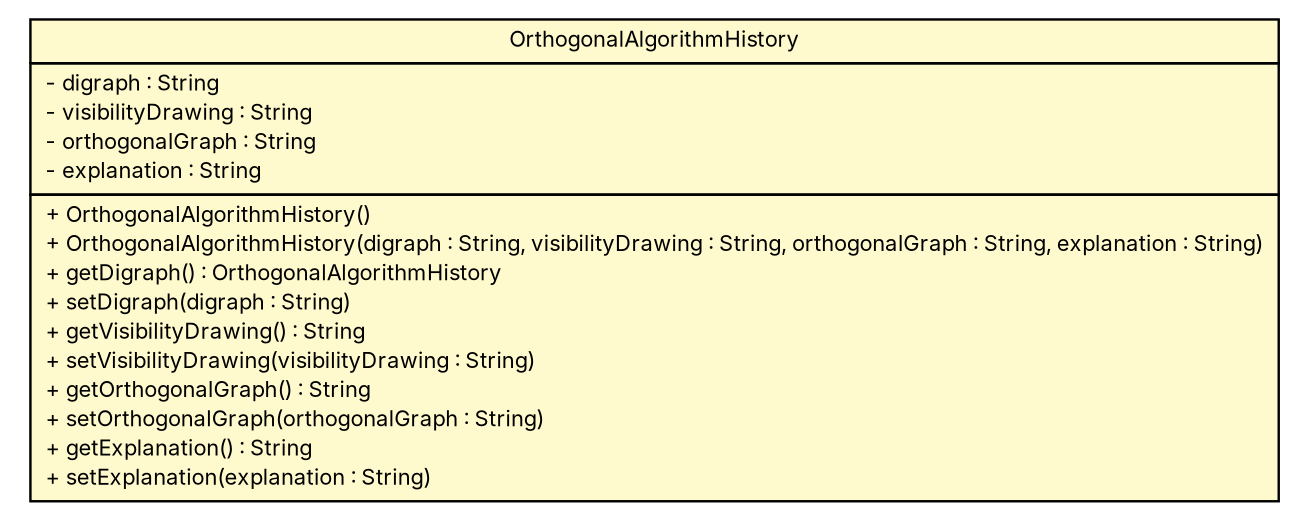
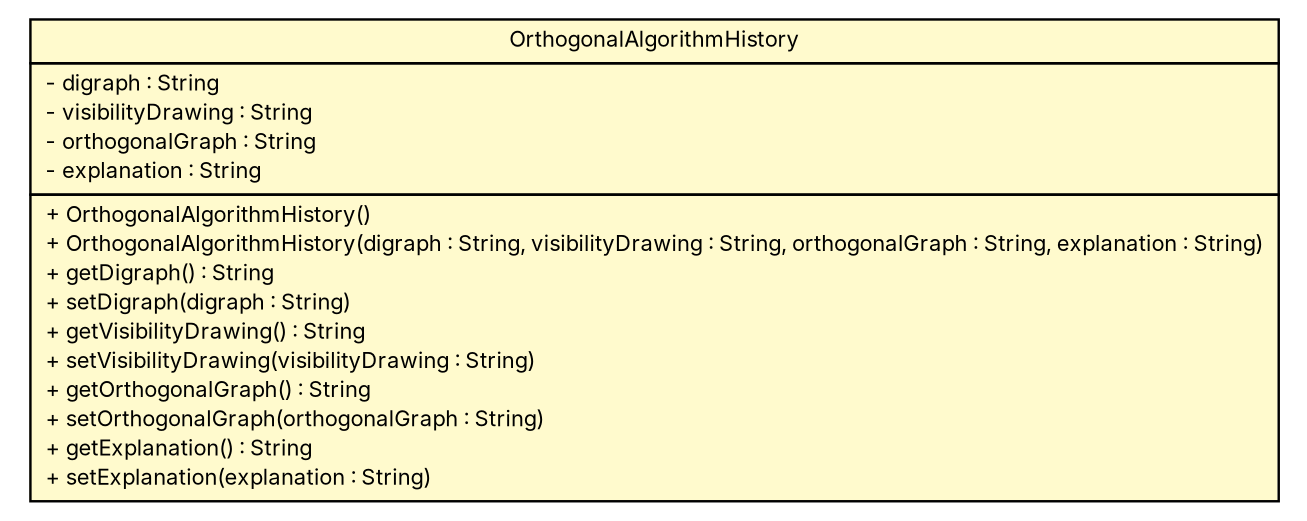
(275, 274) -> (161, 274)
